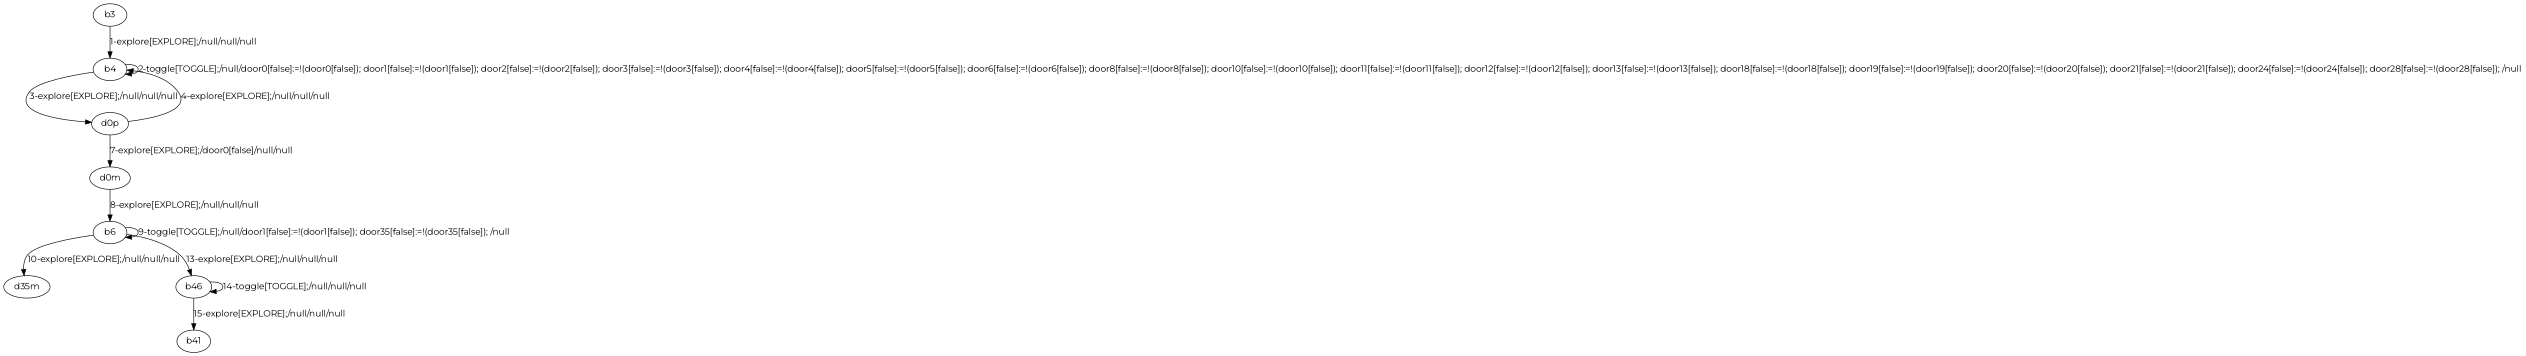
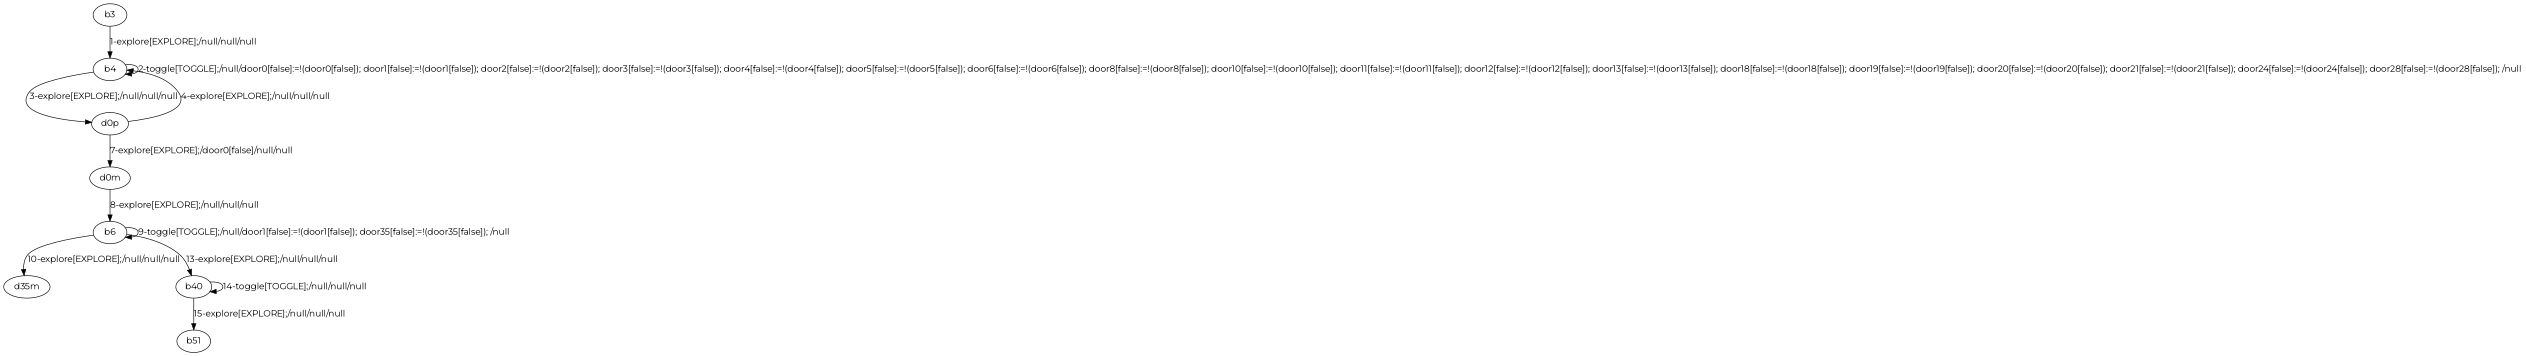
(194, 287) -> (194, 287)
(194, 341) -> (194, 341)
